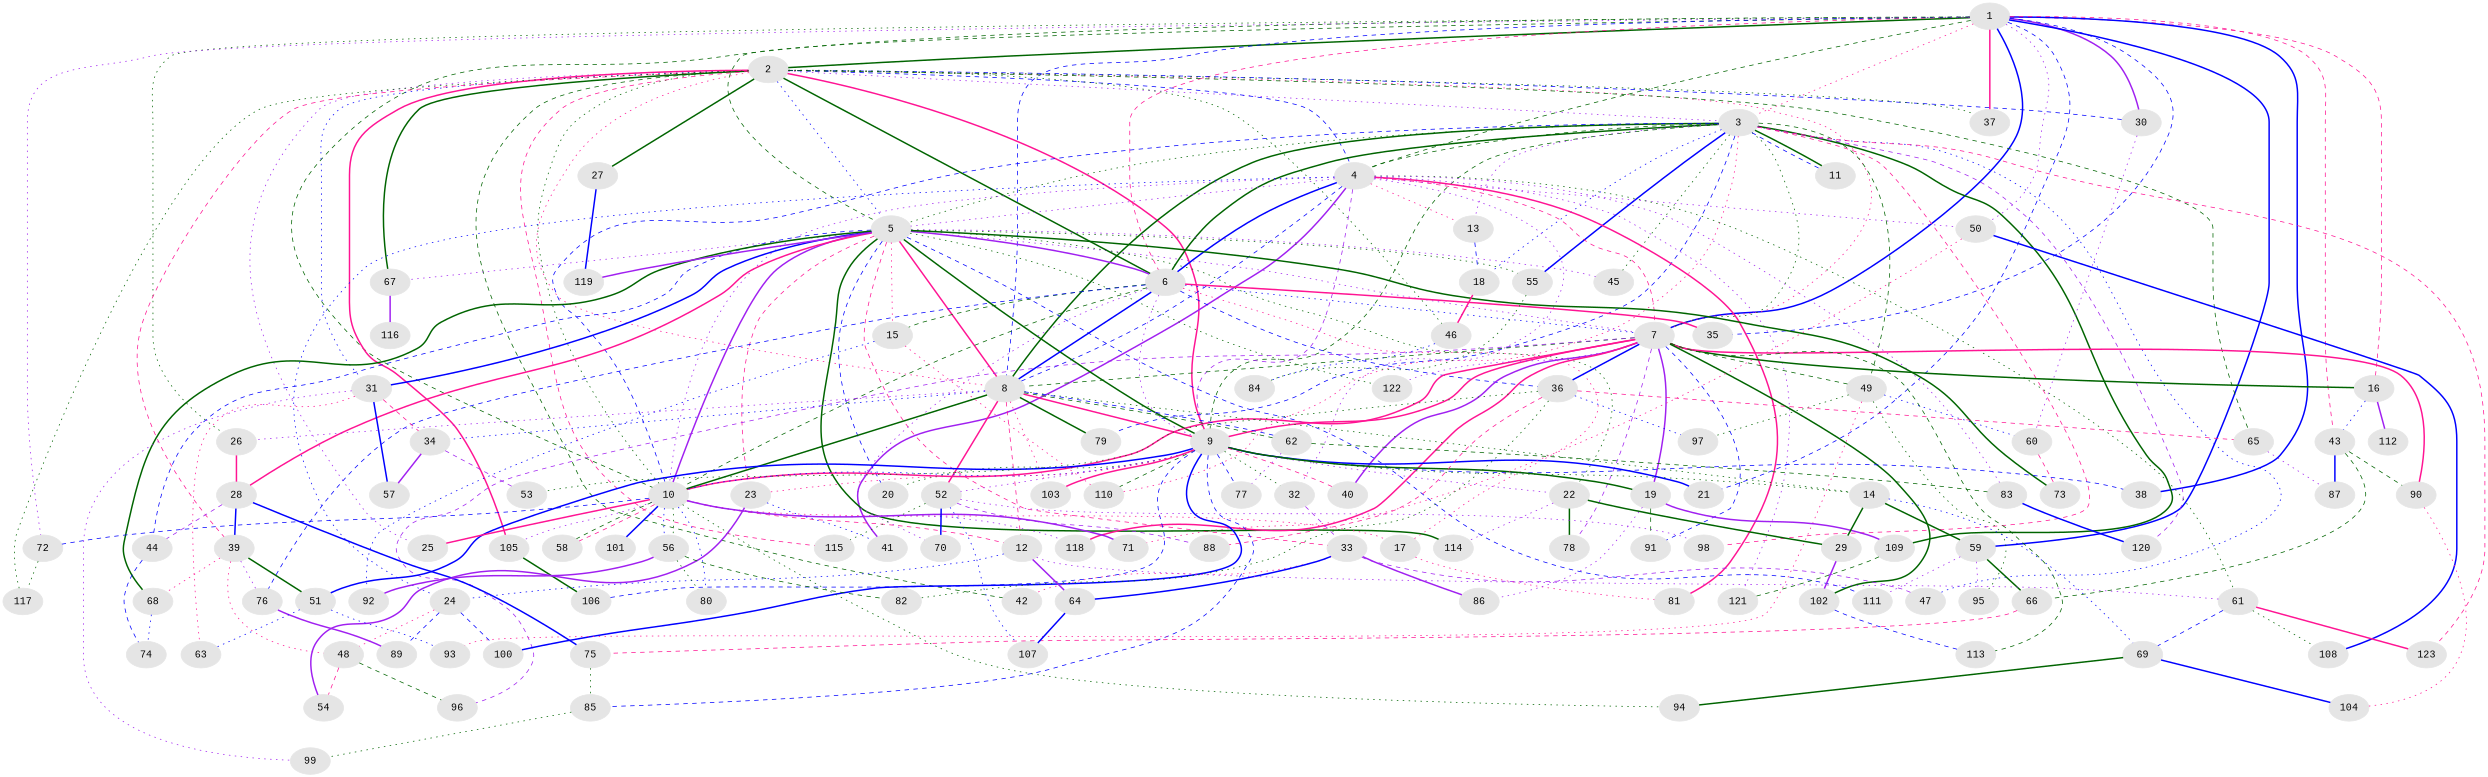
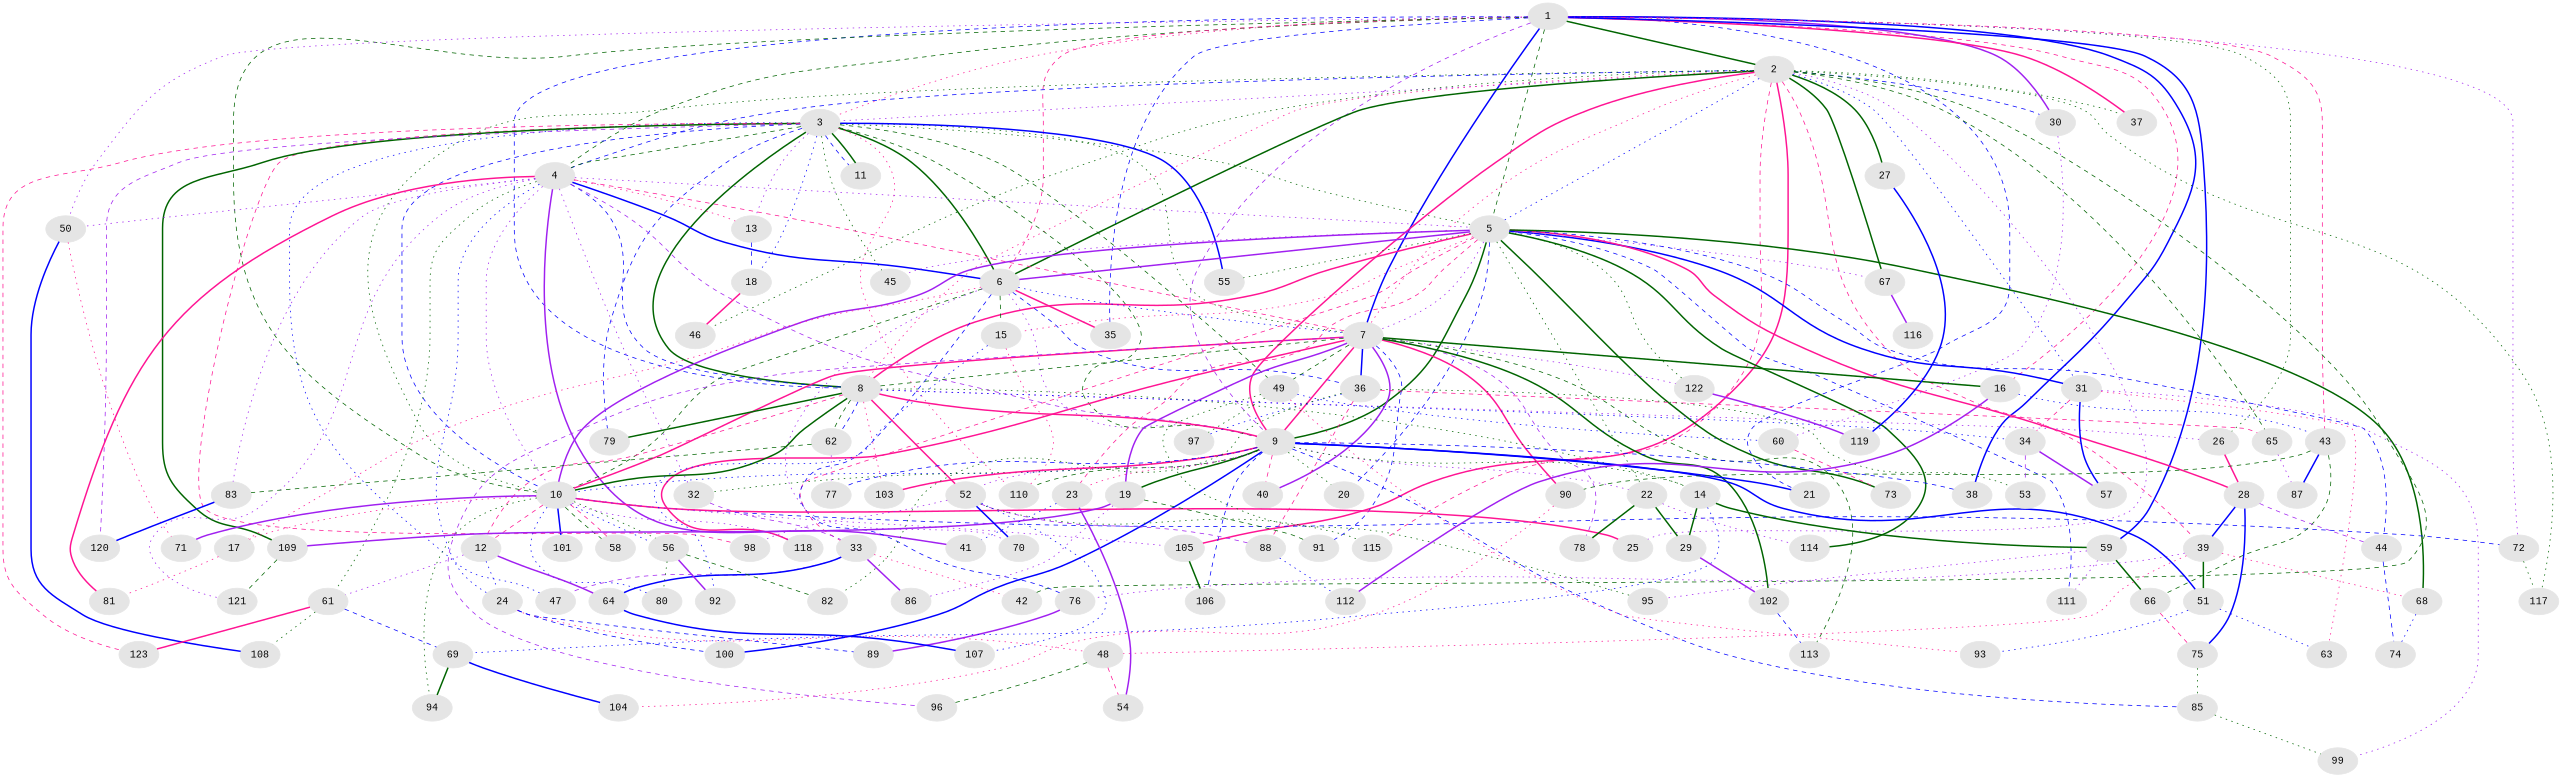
none -> (1281, 166)
(737, 253) -> (1785, 414)
(1082, 338) -> none
(1255, 389) -> none
none -> (1306, 575)
